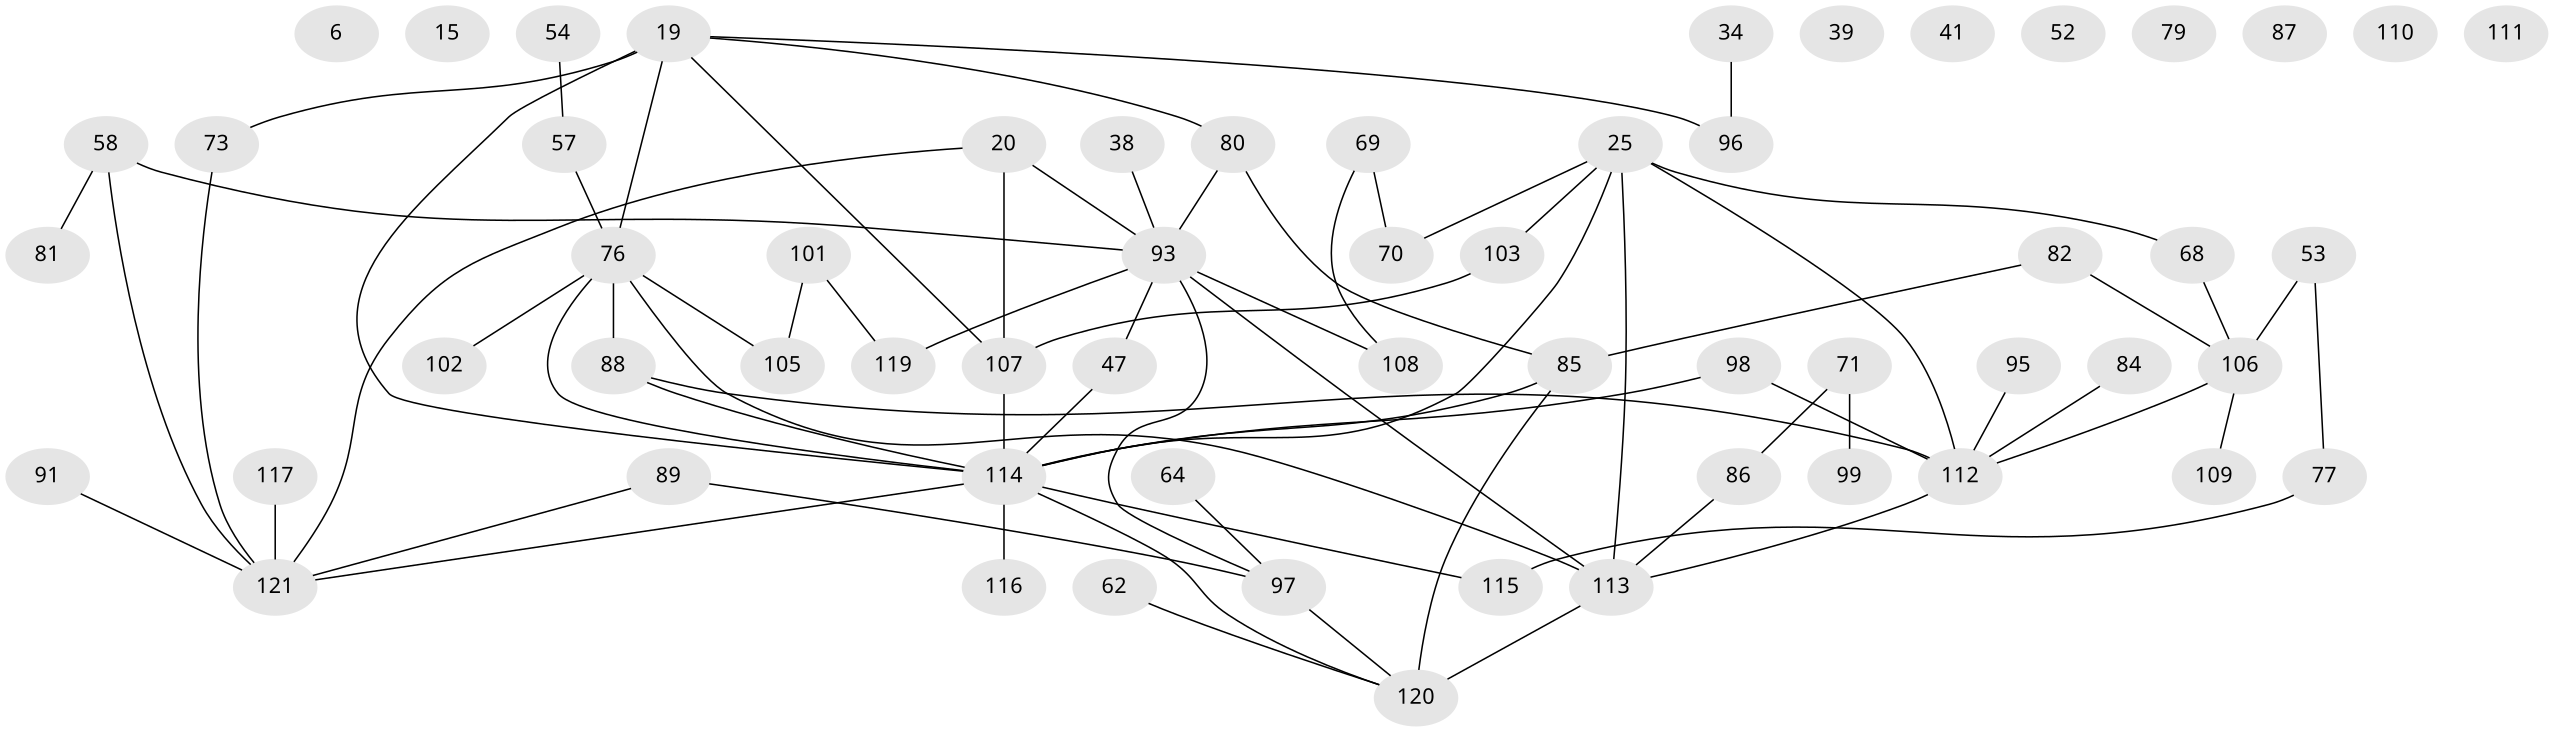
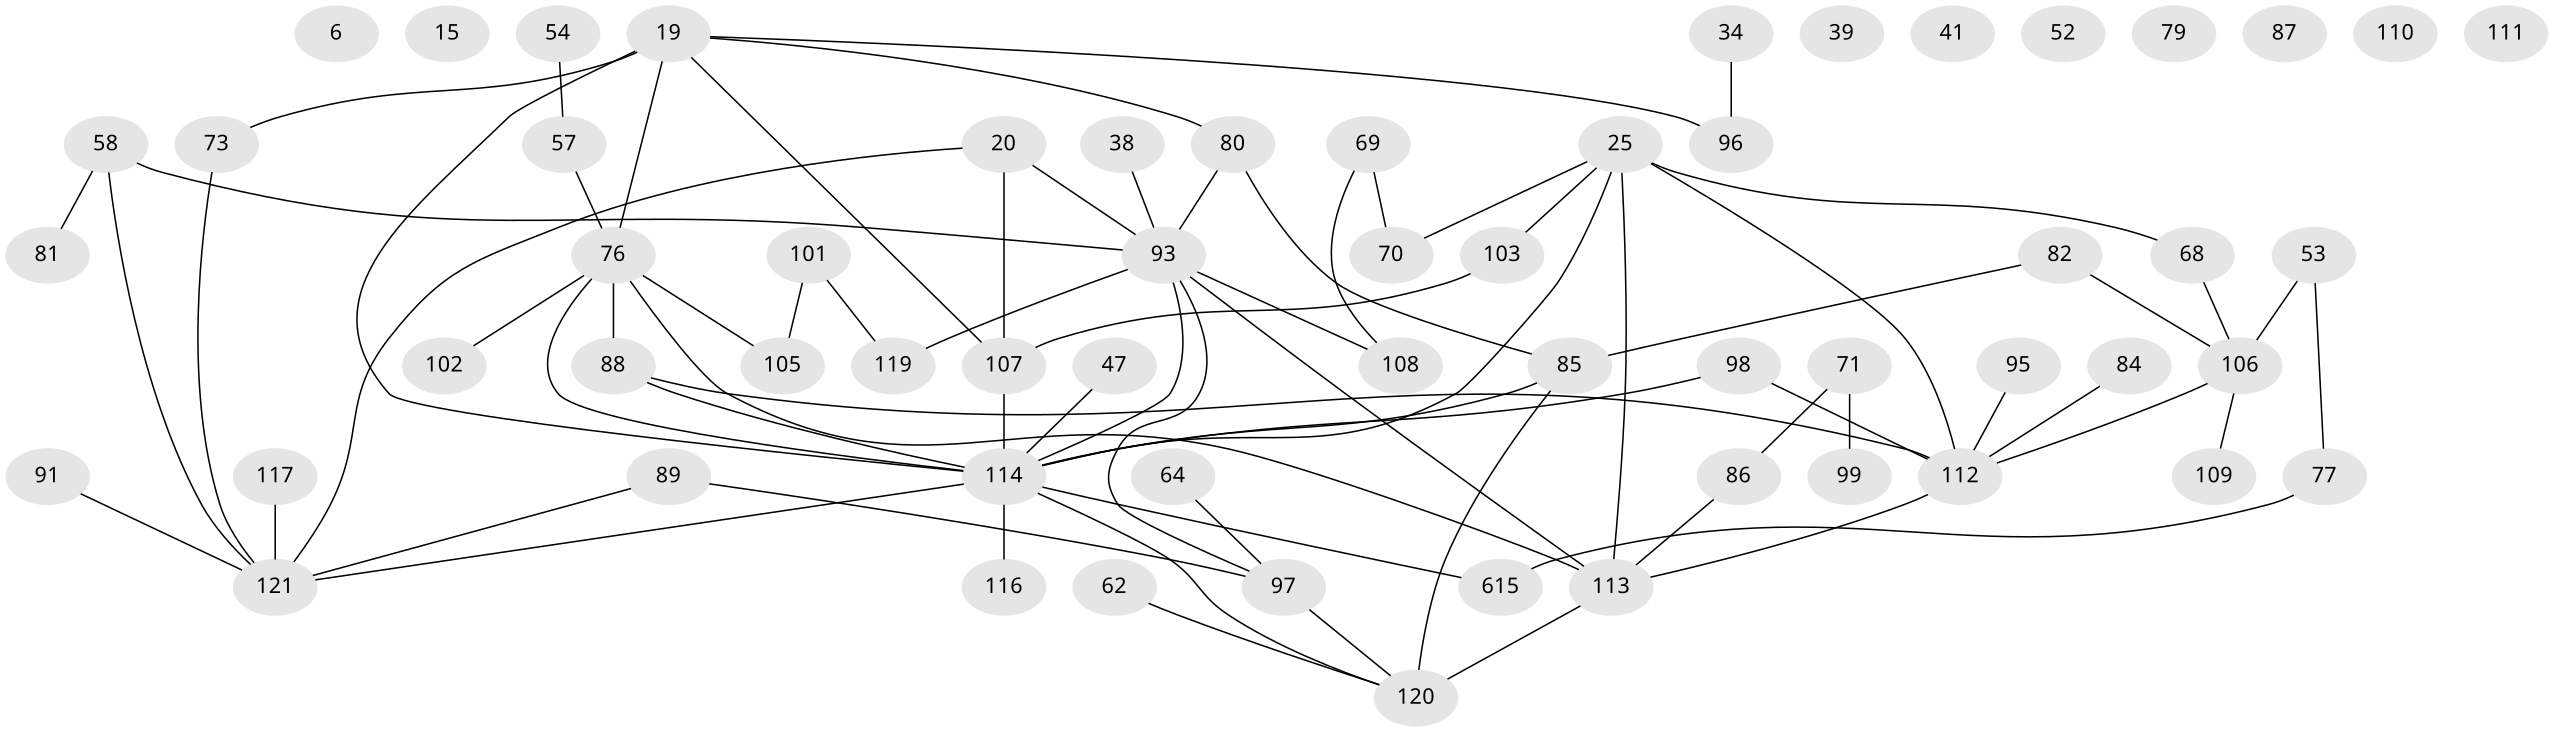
(1140, 309) -> (1162, 400)
(1501, 587) -> (1501, 587)
